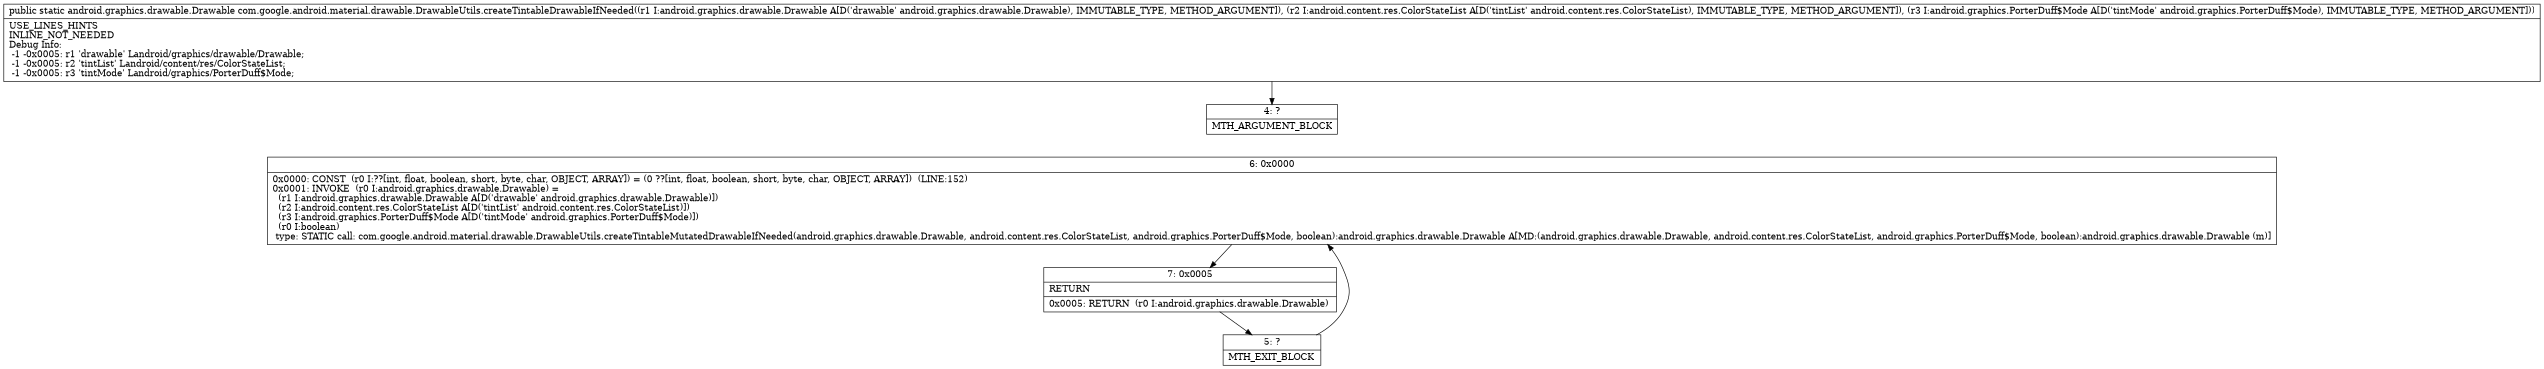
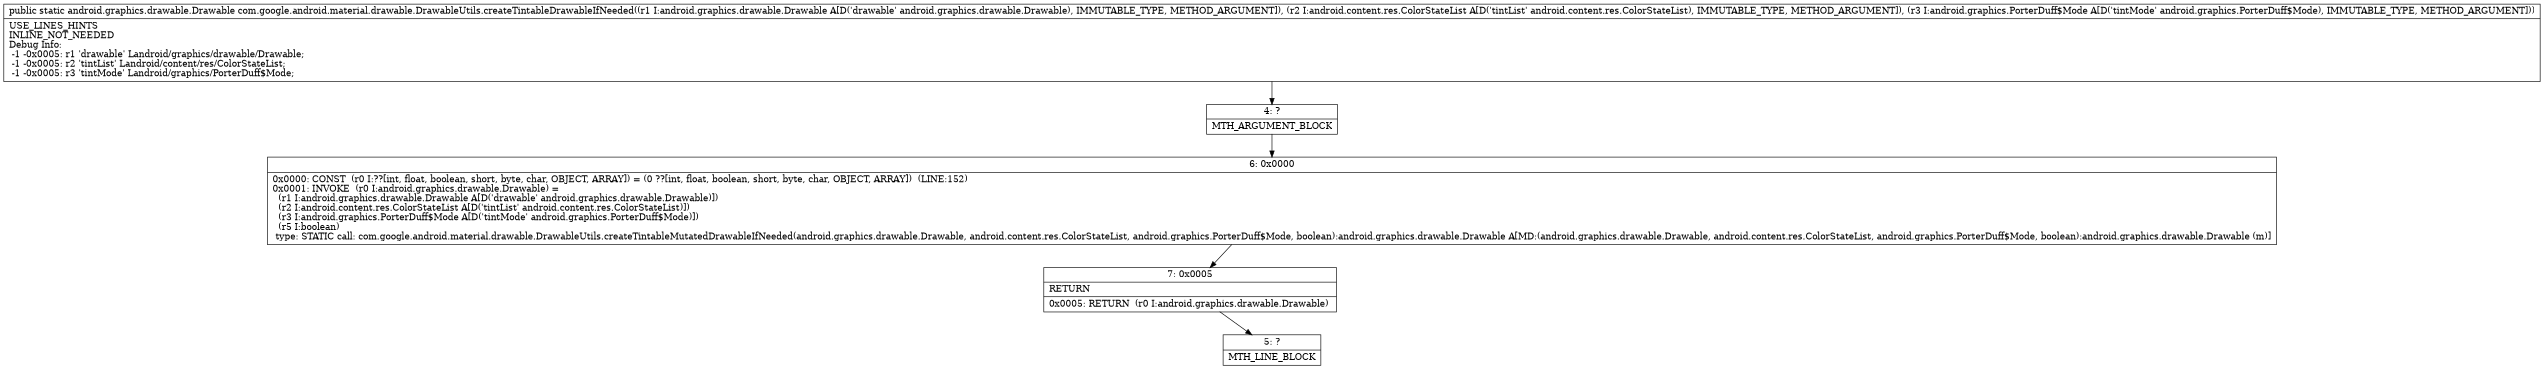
(306, 227) -> (306, 227)
(1349, 297) -> (1272, 142)
(1271, 357) -> (1272, 357)
